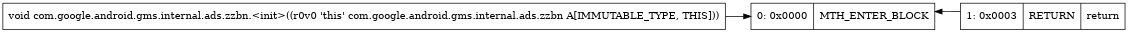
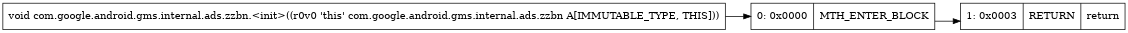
(951, 12) -> (944, 21)
